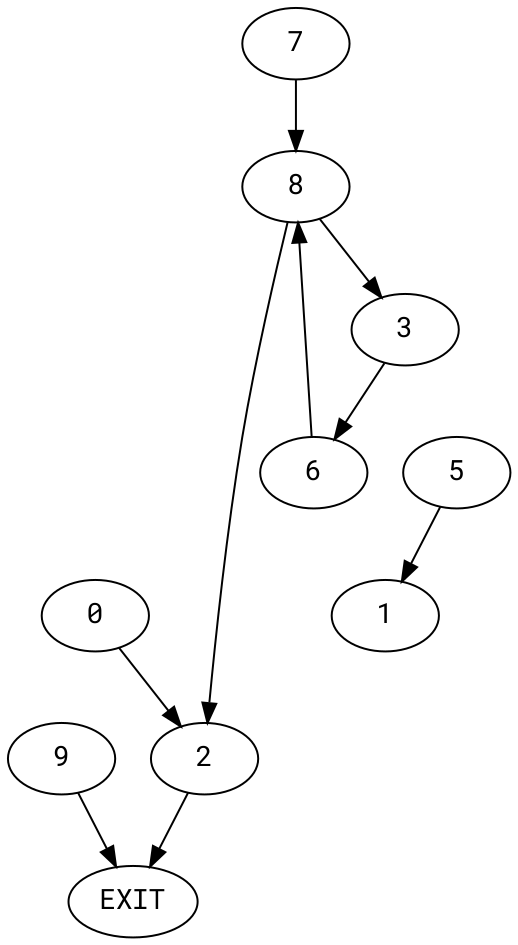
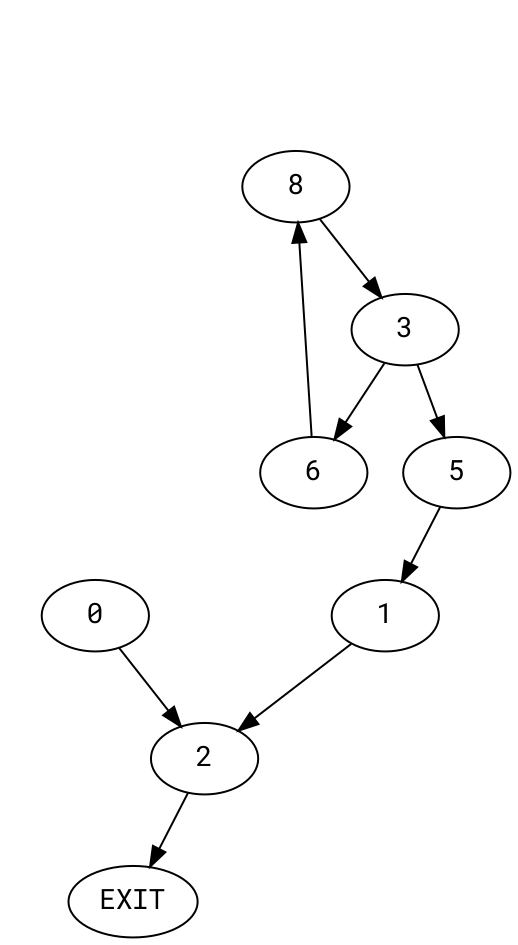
(296, 44) -> none
none -> (427, 392)
(239, 461) -> (303, 681)
(62, 759) -> none
